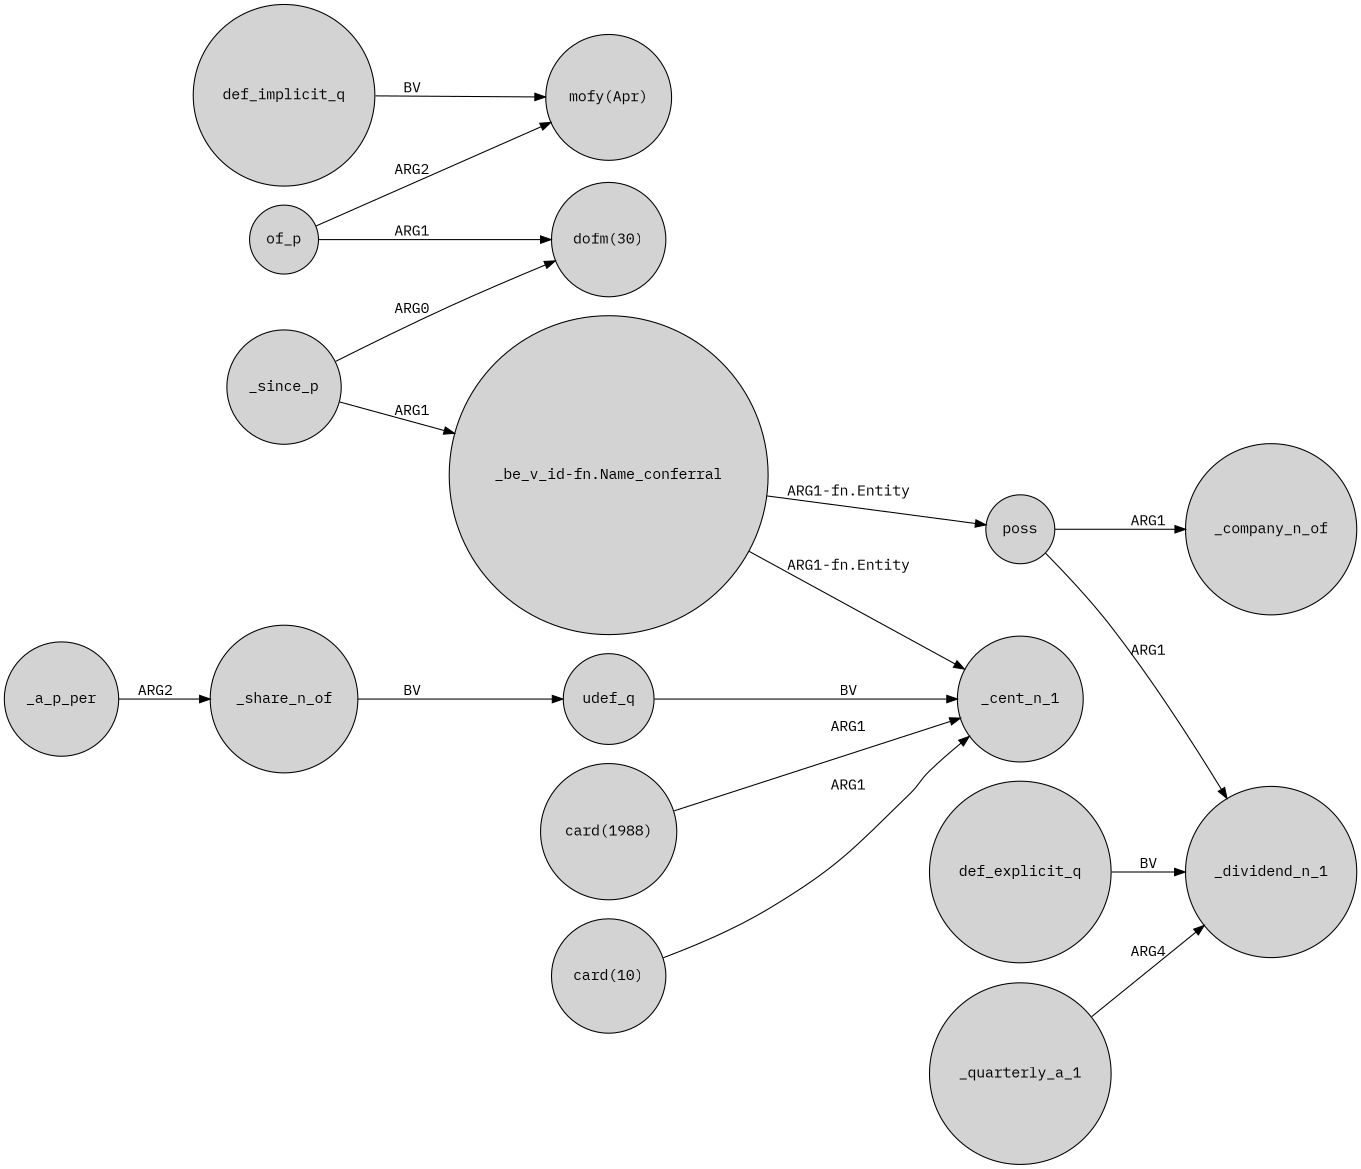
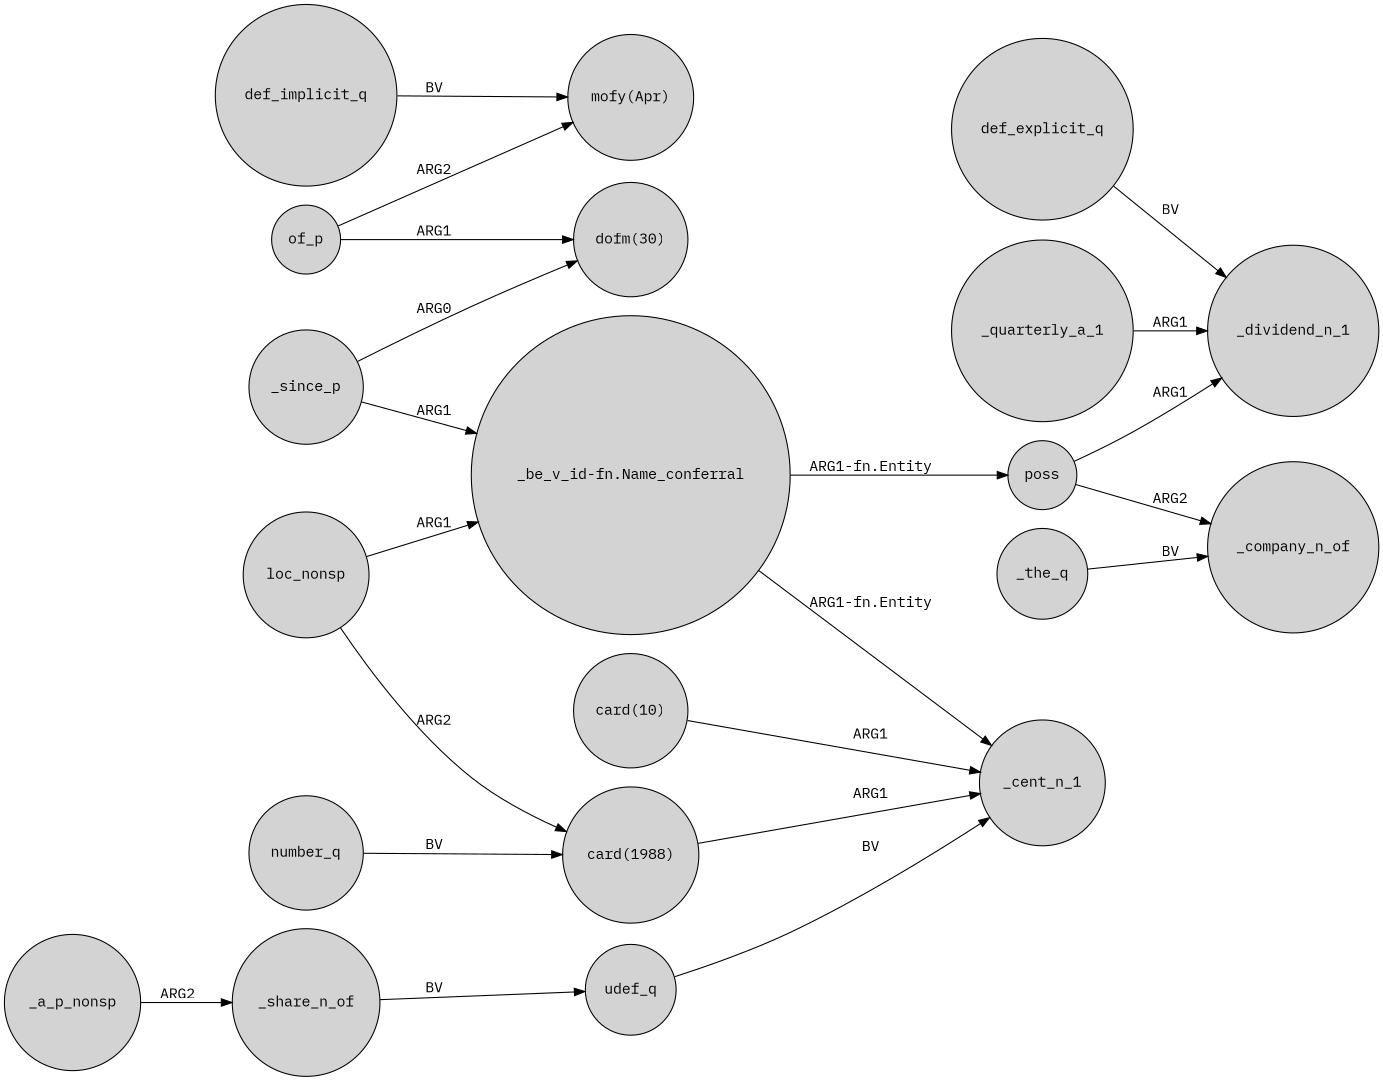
(1148, 521) -> (1171, 499)
none -> (1042, 574)
none -> (306, 575)
(61, 699) -> (73, 1002)
none -> (306, 853)
(1148, 952) -> (1171, 323)
